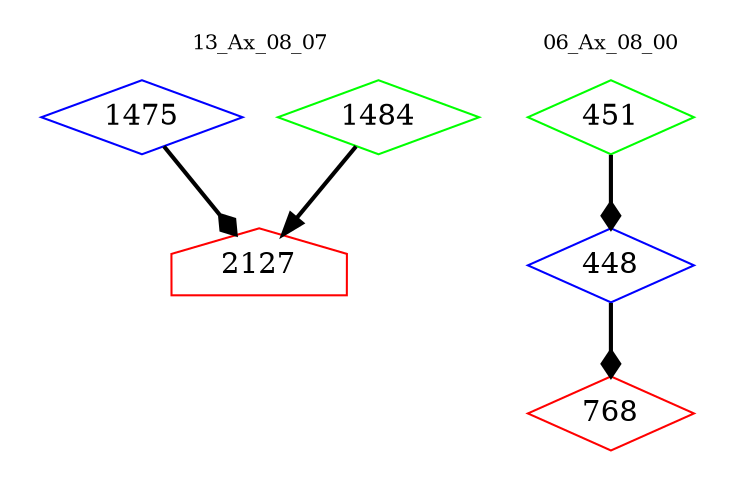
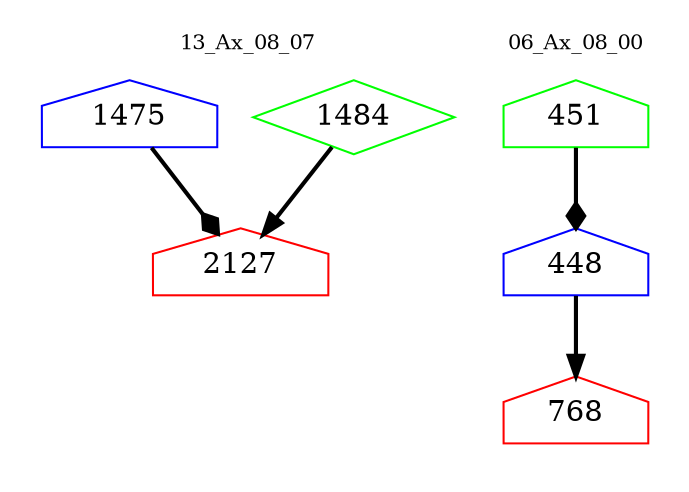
(142, 117) -> (130, 117)
(611, 117) -> (576, 117)
(611, 265) -> (576, 265)
(611, 327) -> (576, 326)
(611, 413) -> (576, 413)
